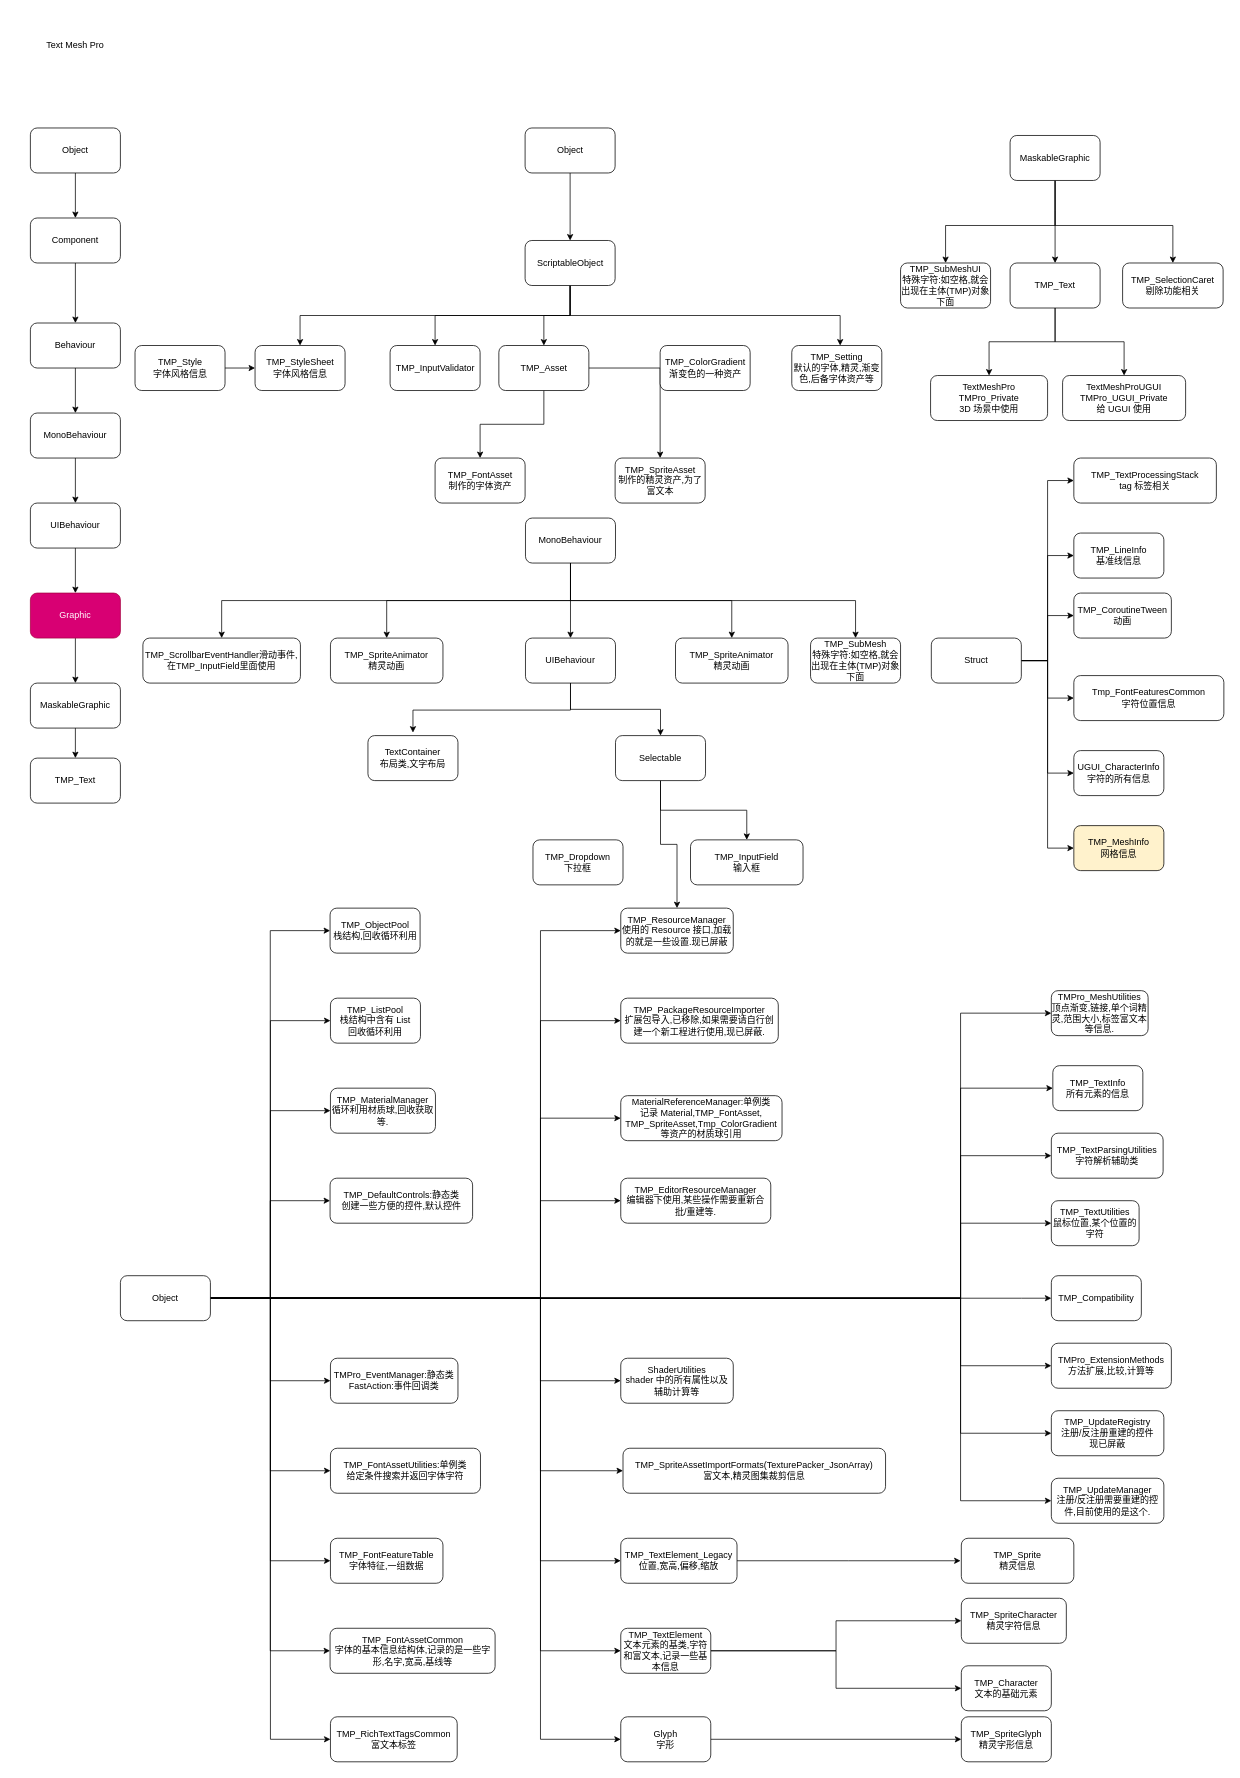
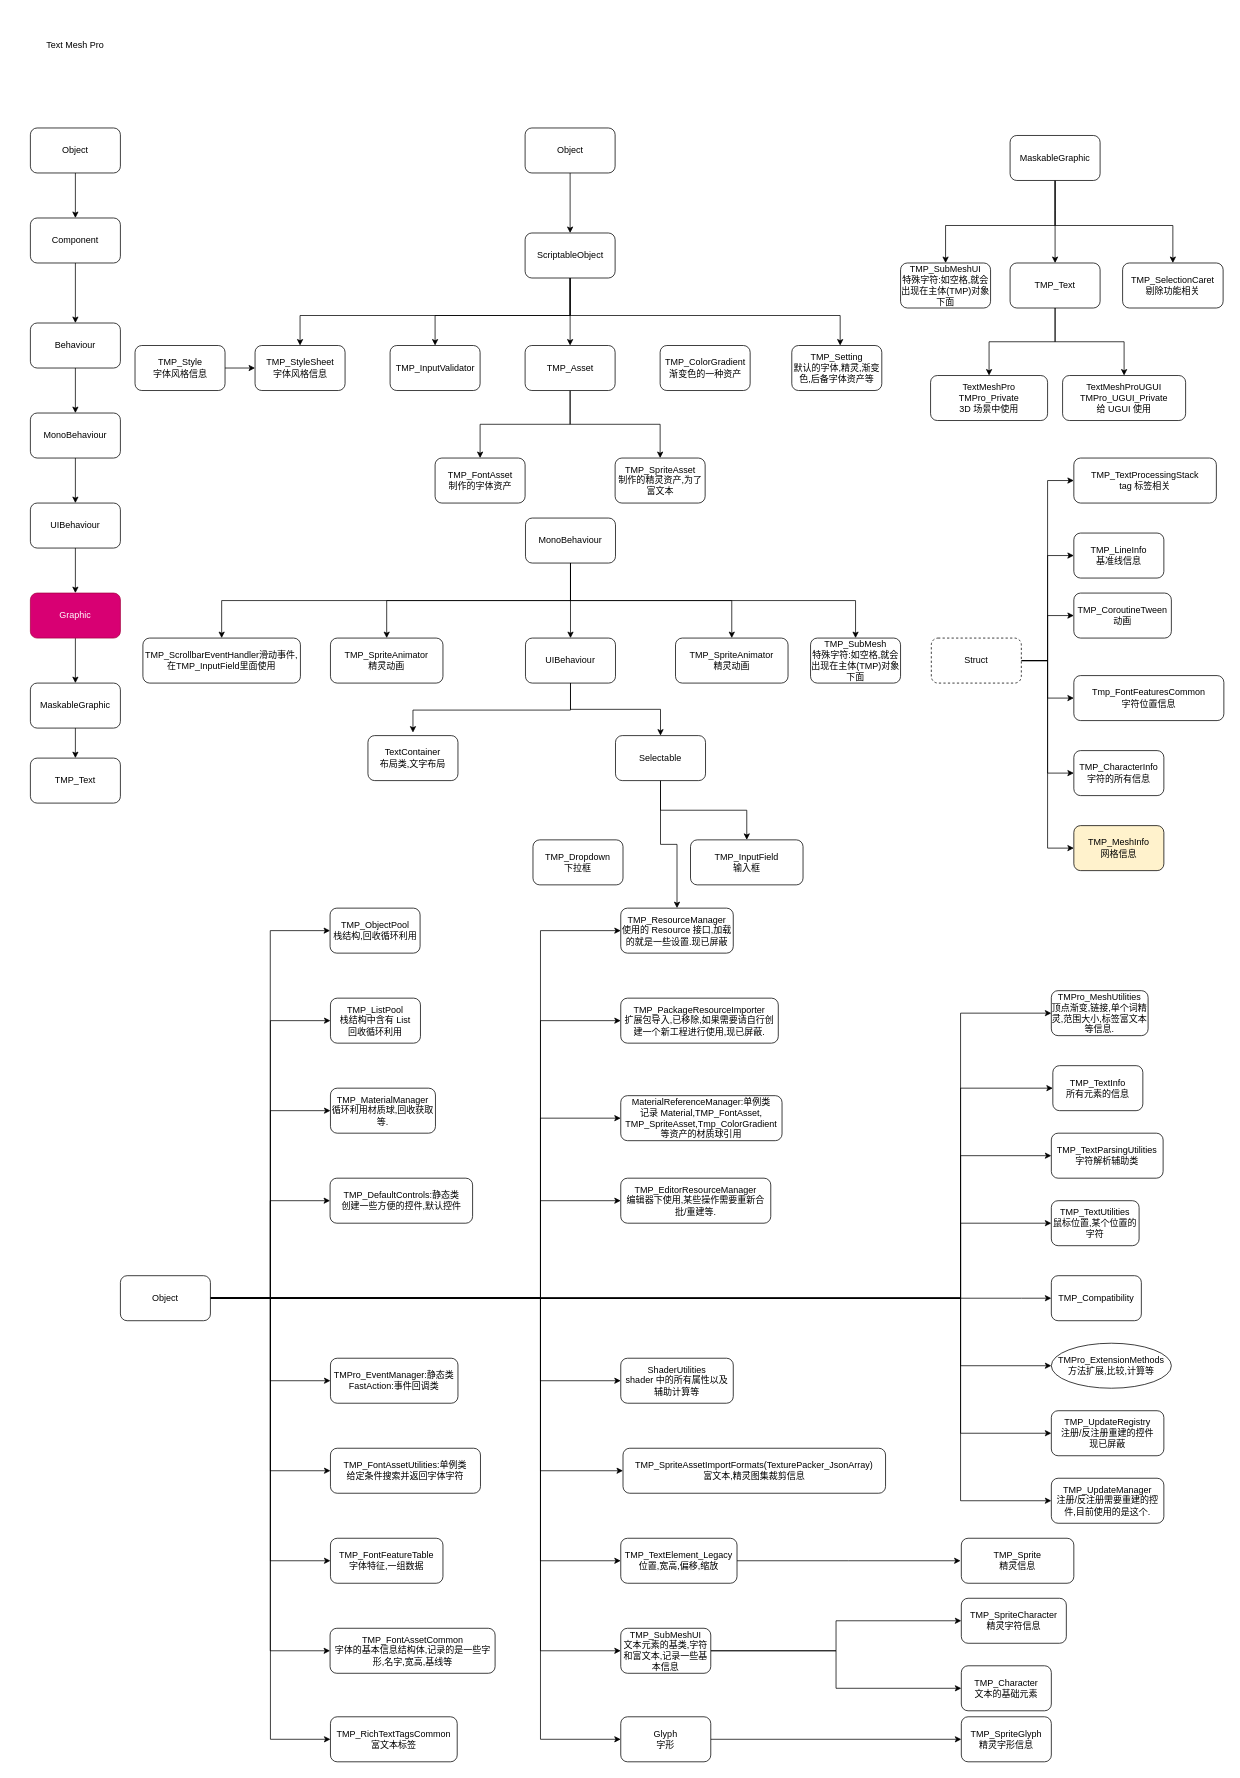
(570, 263) -> (570, 255)
(544, 368) -> (570, 368)
(976, 660) -> (976, 660)
(1119, 773) -> (1119, 773)
(1111, 1365) -> (1111, 1365)
(666, 1650) -> (666, 1650)
